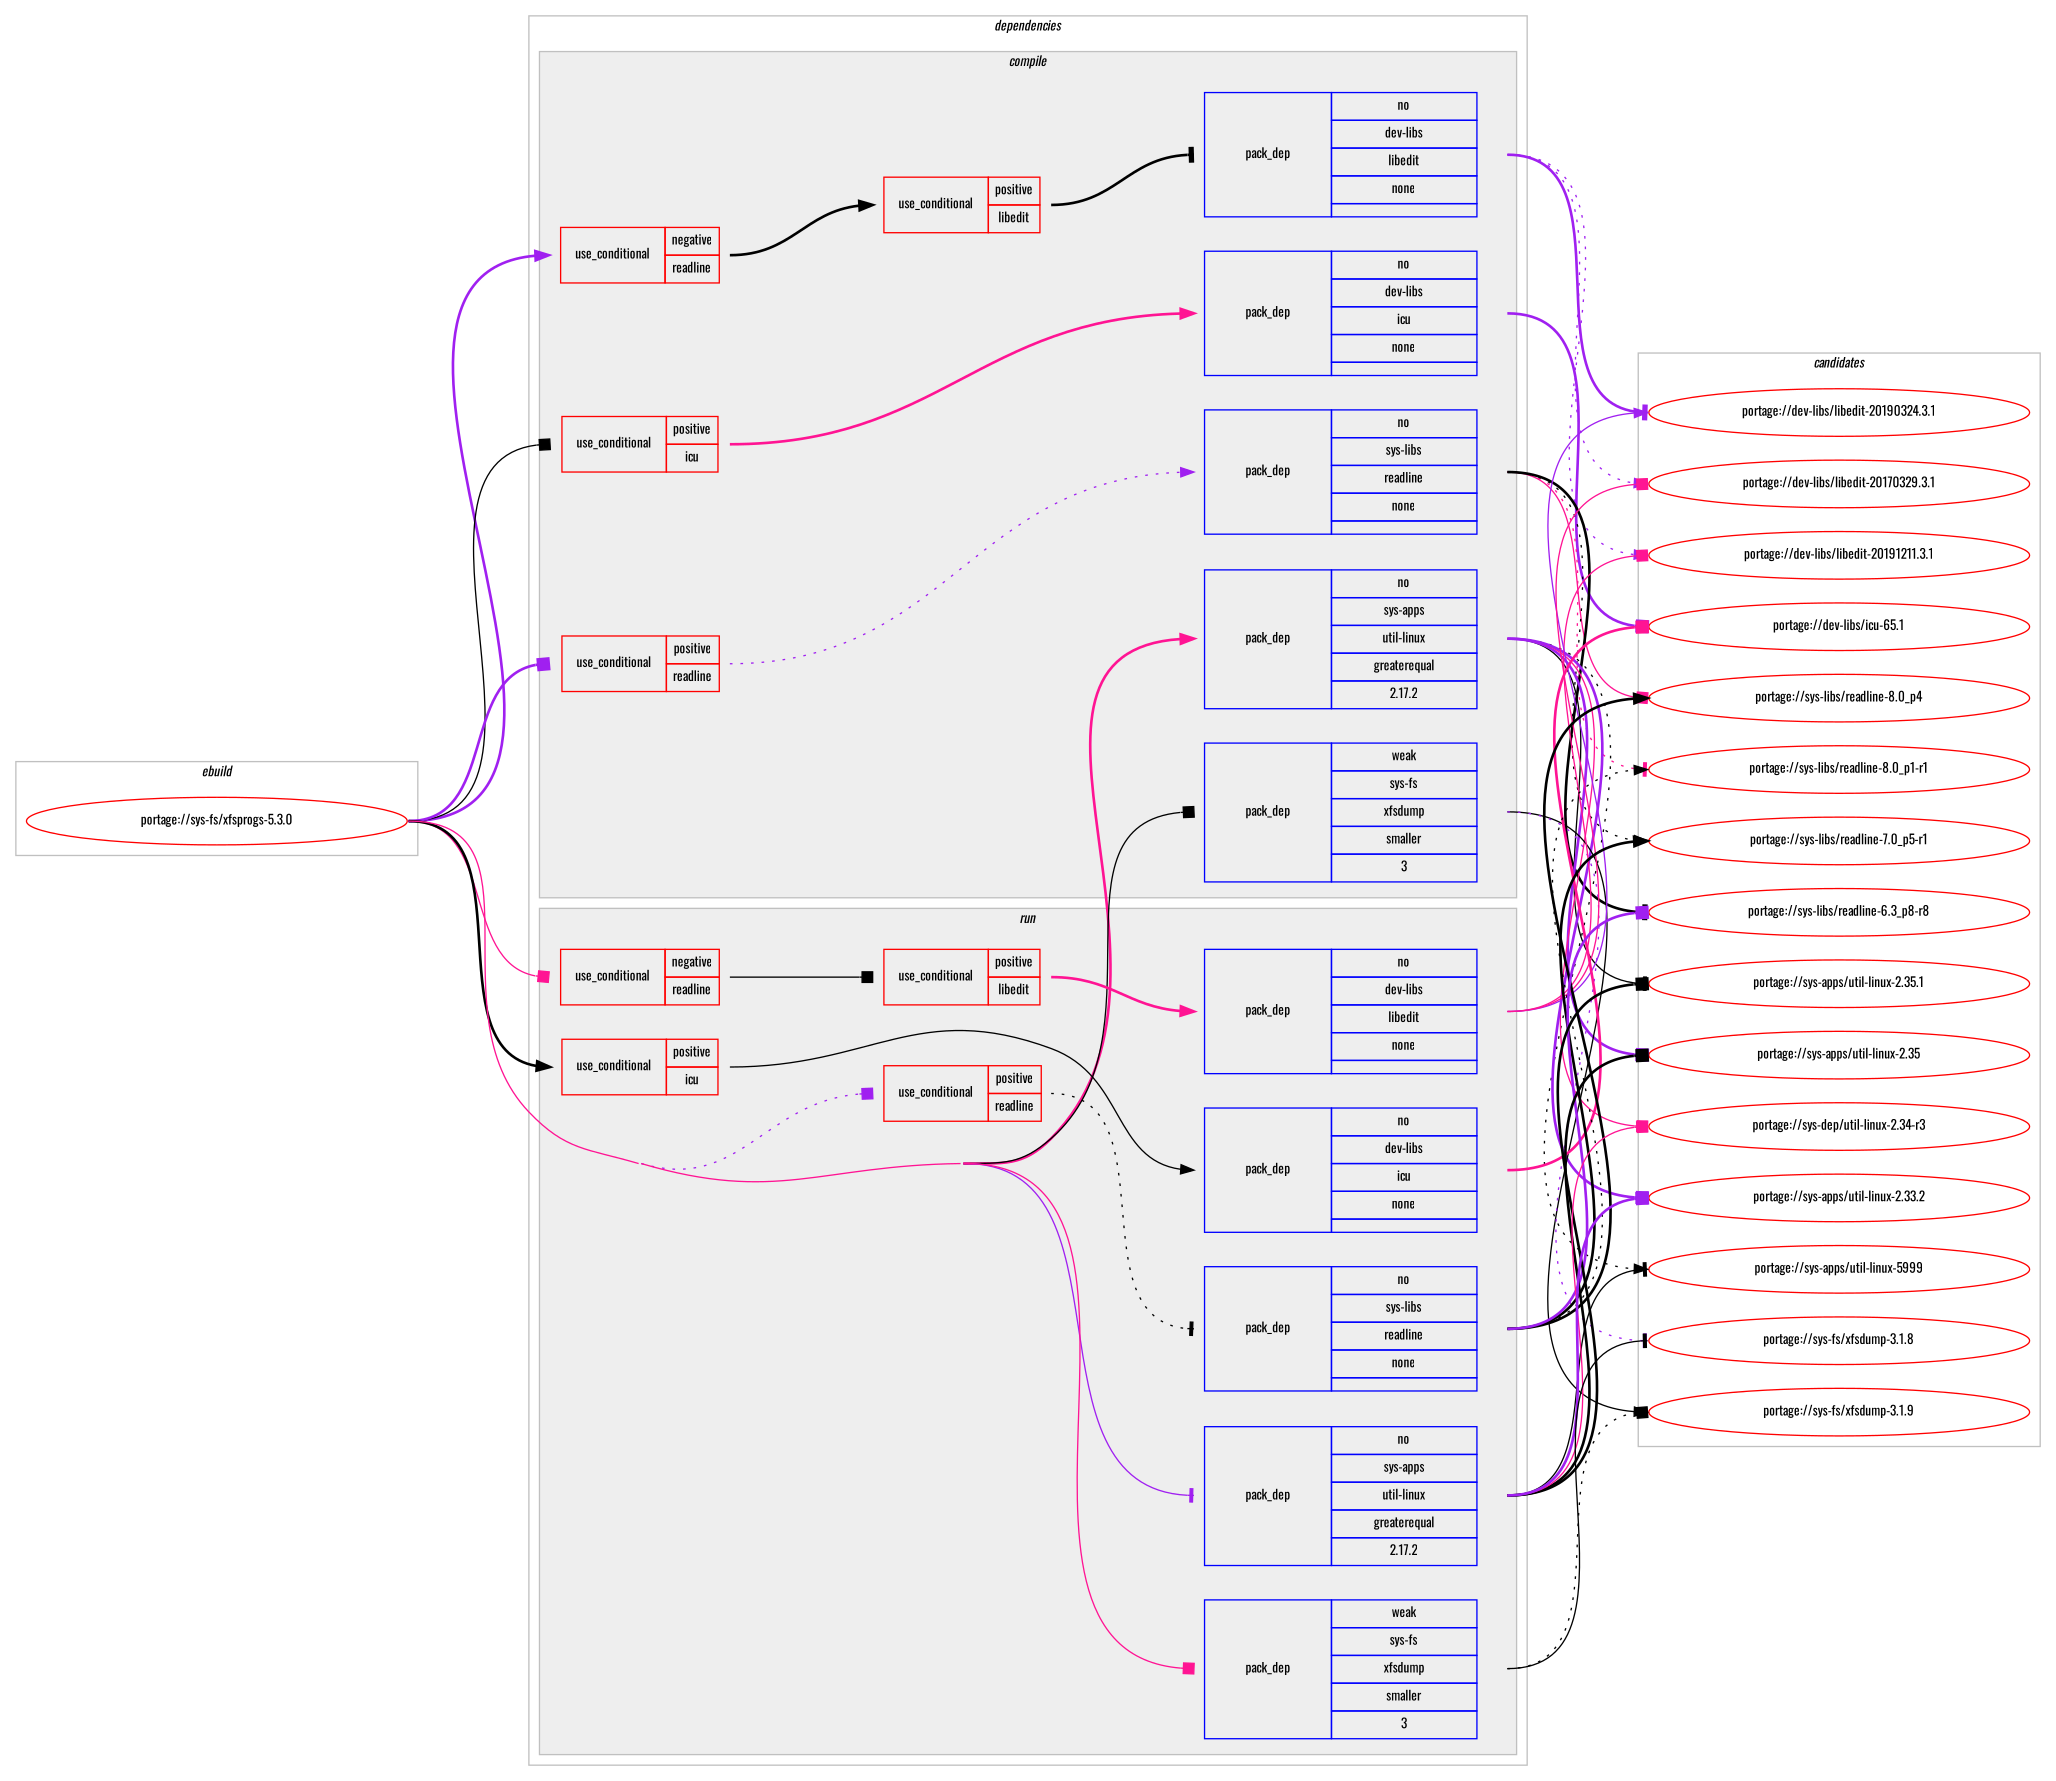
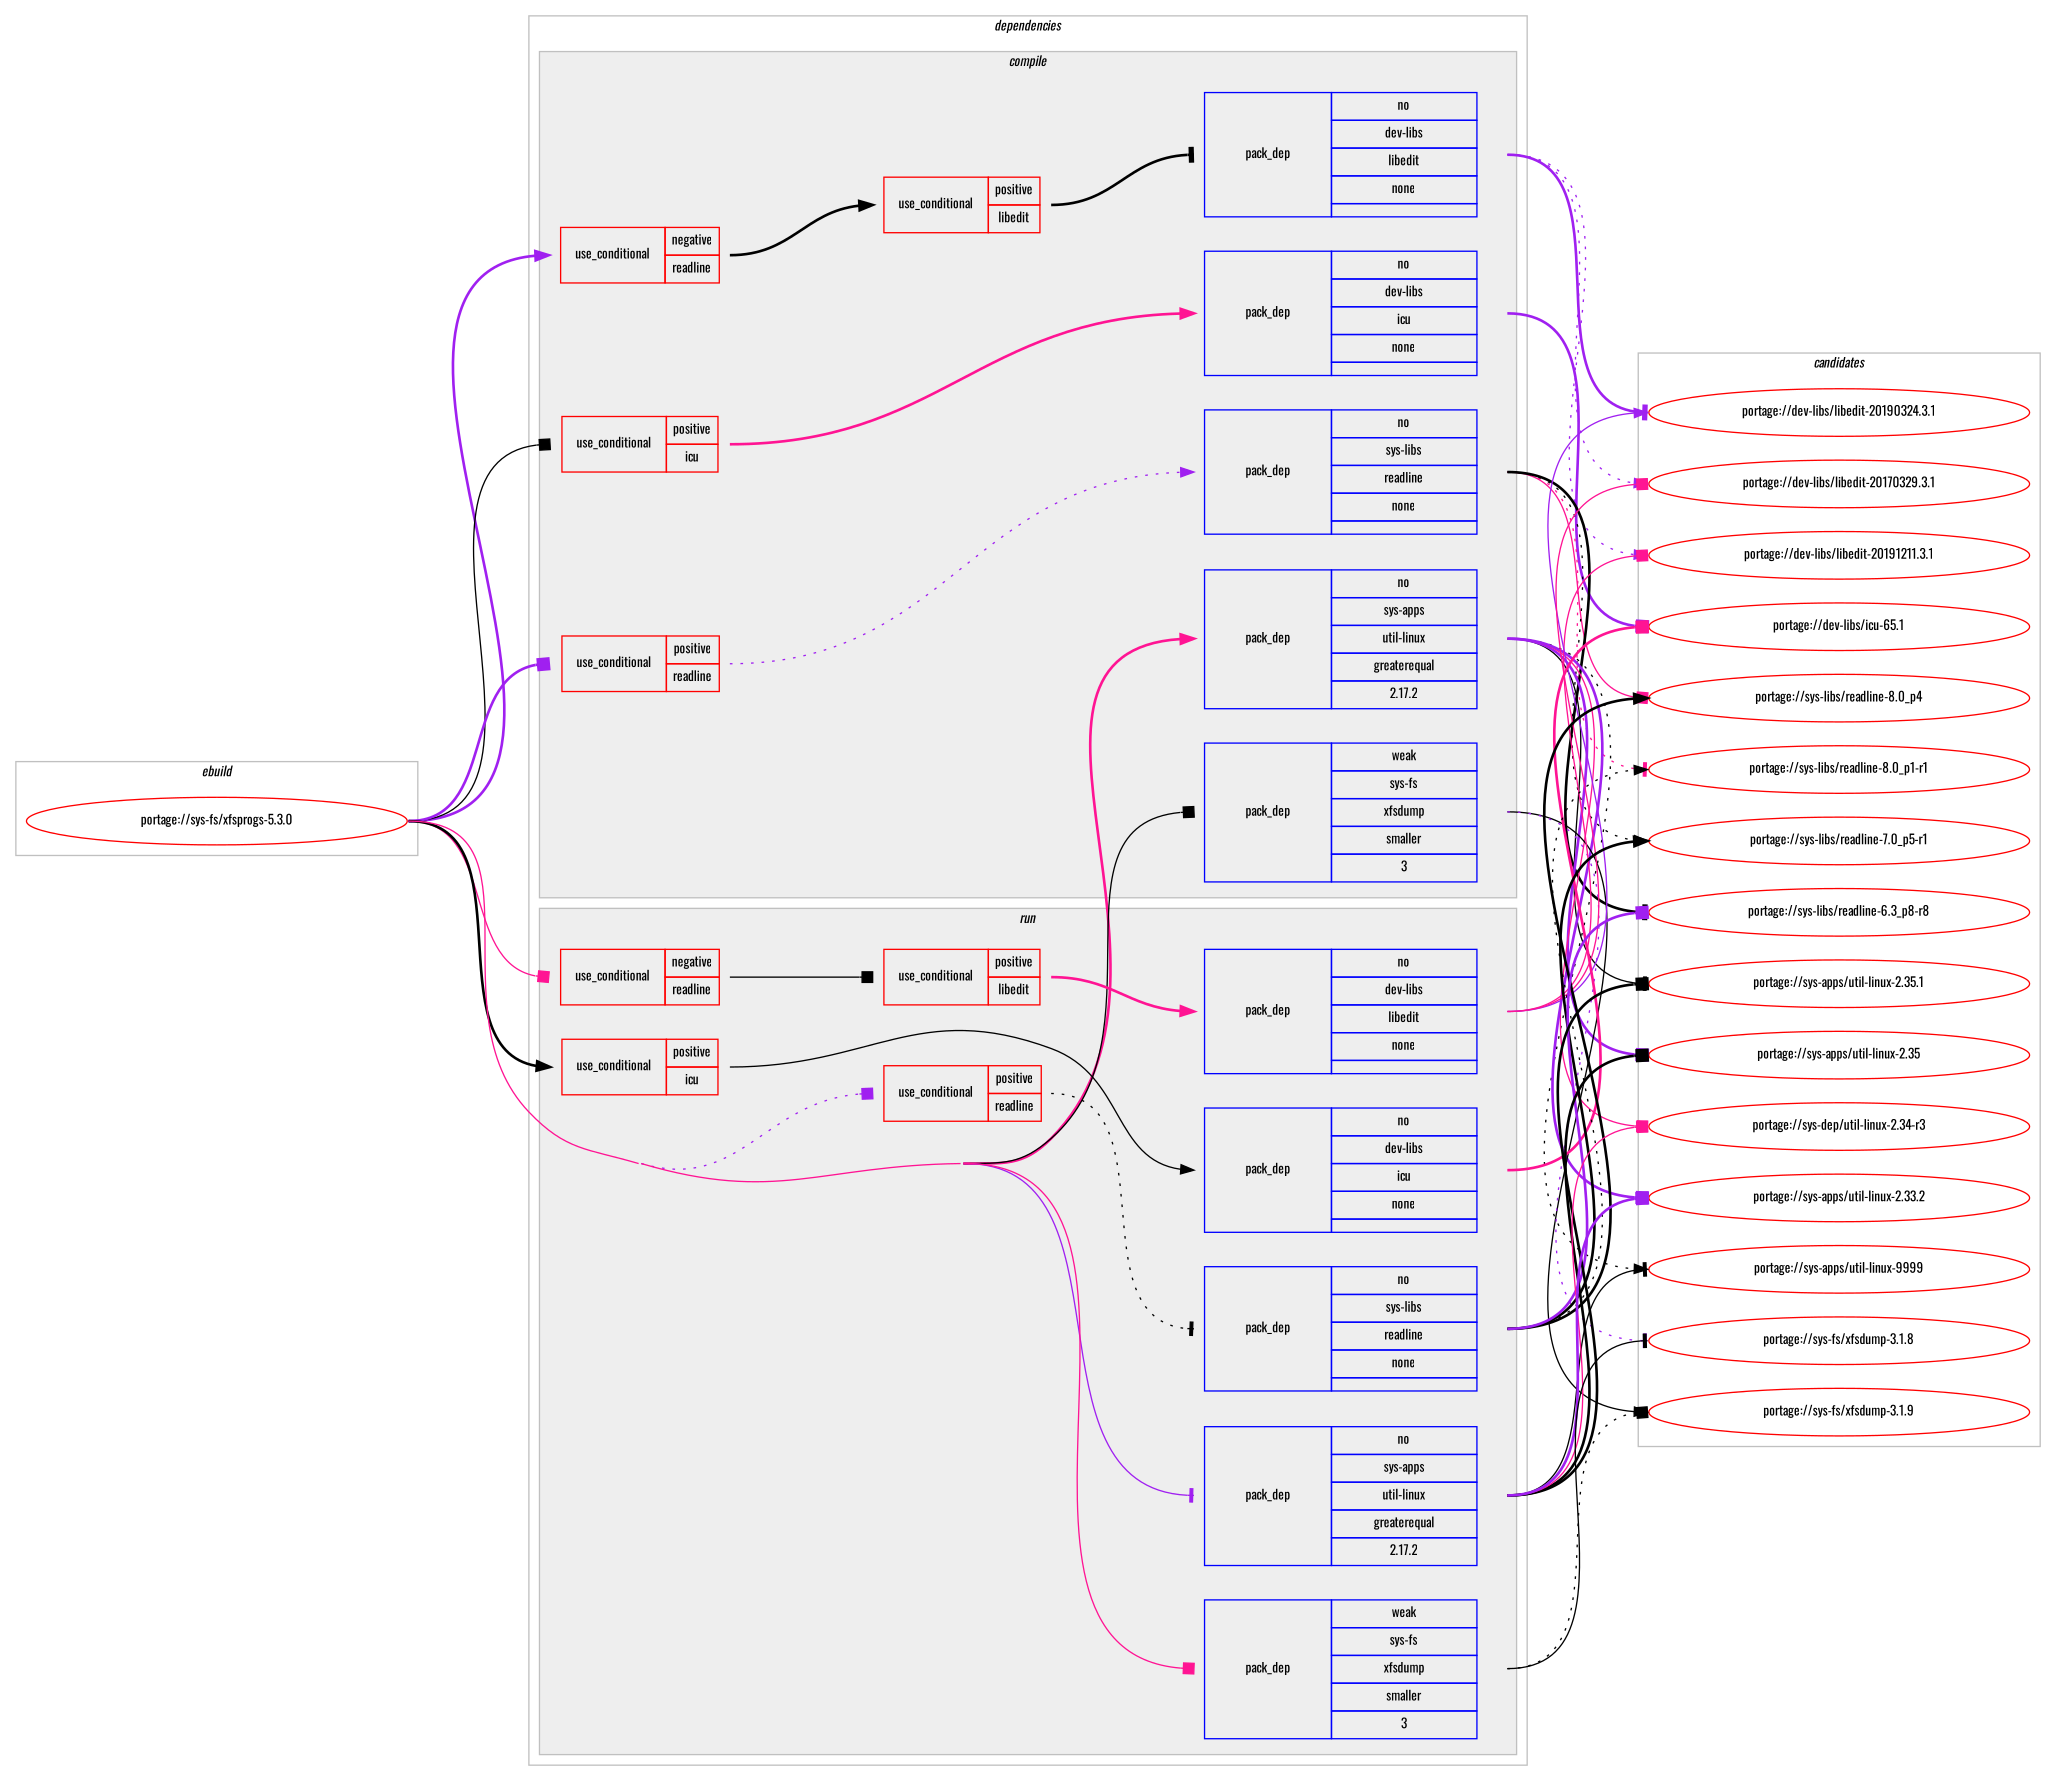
(1839, 1269) -> (1839, 1269)
